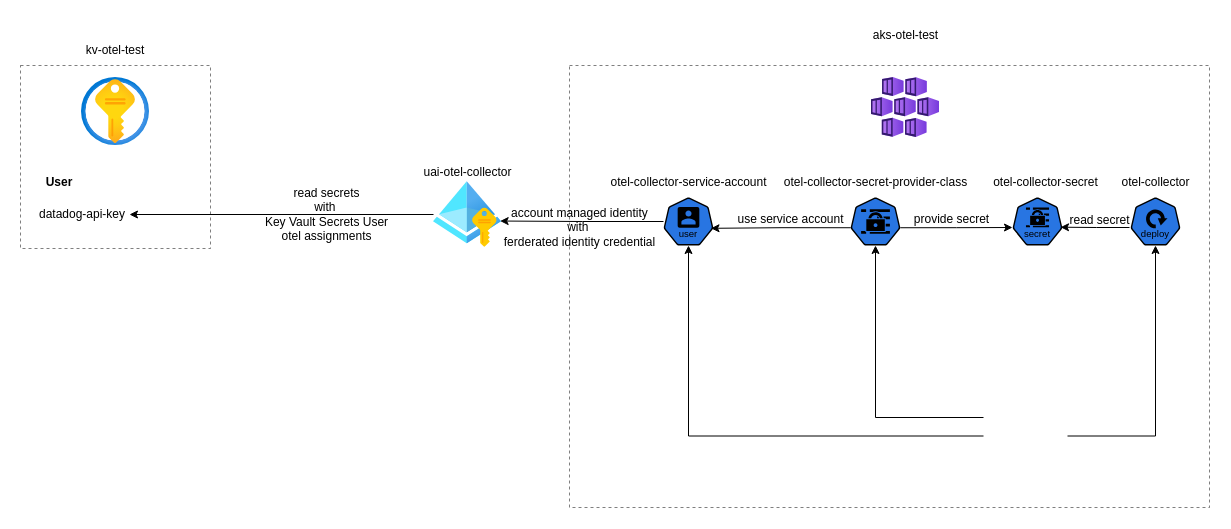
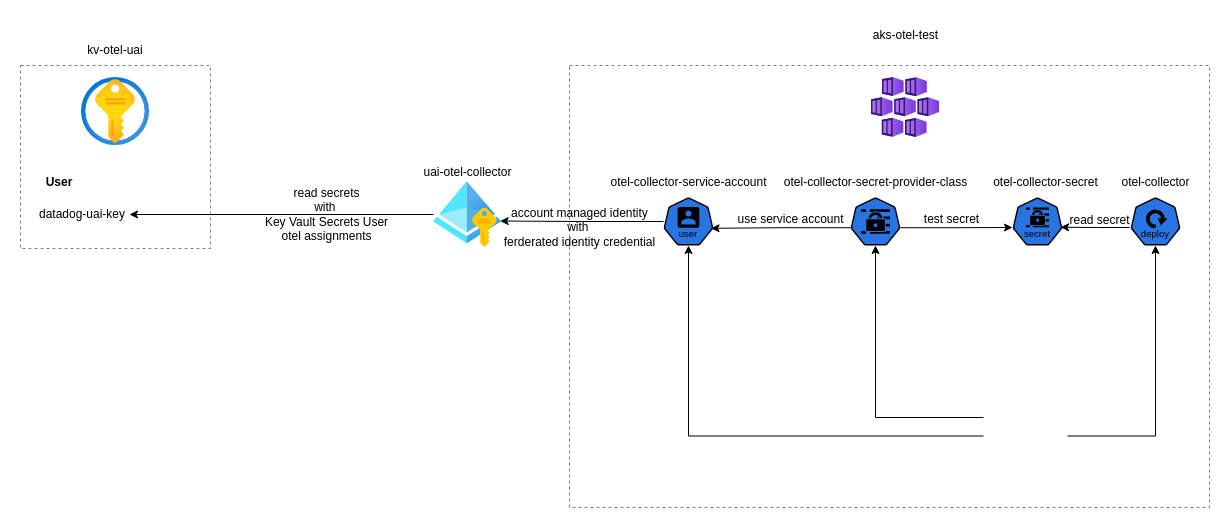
(116, 51) -> (116, 51)
(83, 215) -> (83, 215)
(952, 220) -> (952, 220)
